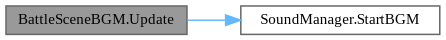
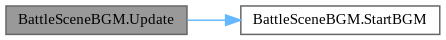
(340, 20) -> (340, 20)
